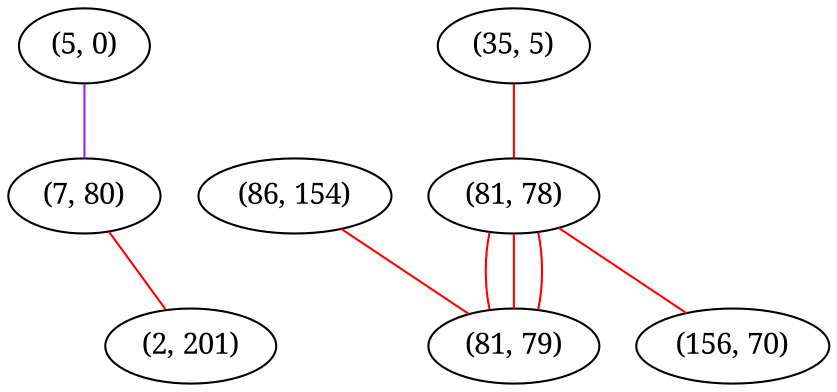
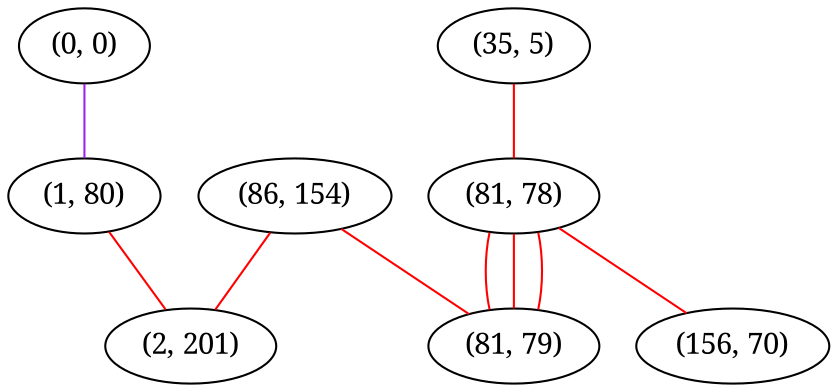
(84, 46) -> (84, 46)
(84, 196) -> (84, 196)
none -> (243, 271)
